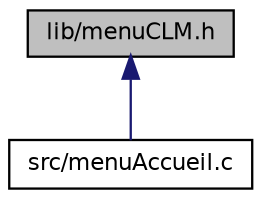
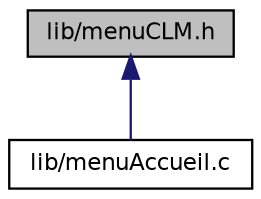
(131, 164) -> (131, 164)
